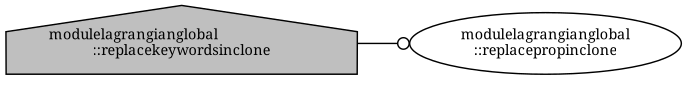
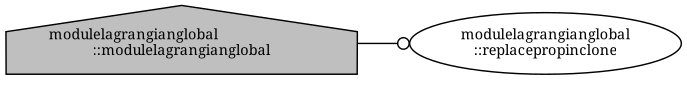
(182, 43) -> (182, 43)
